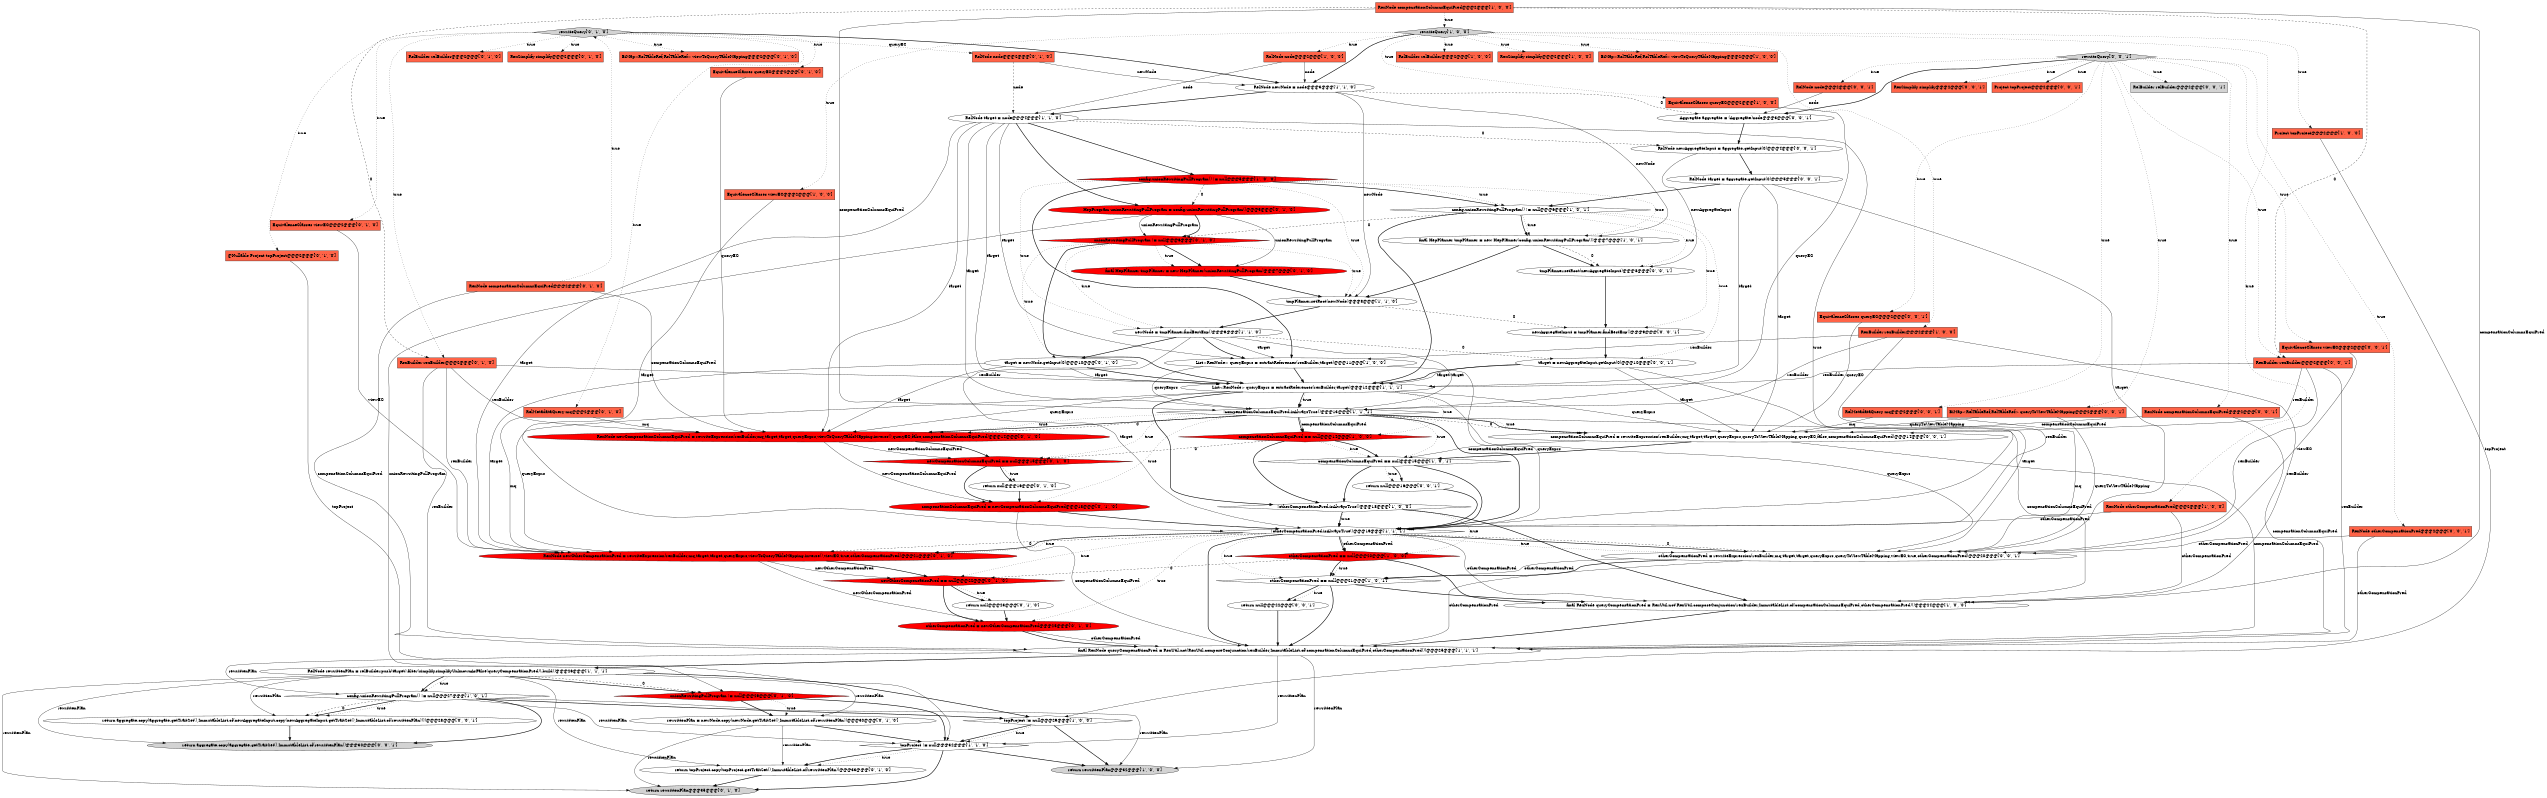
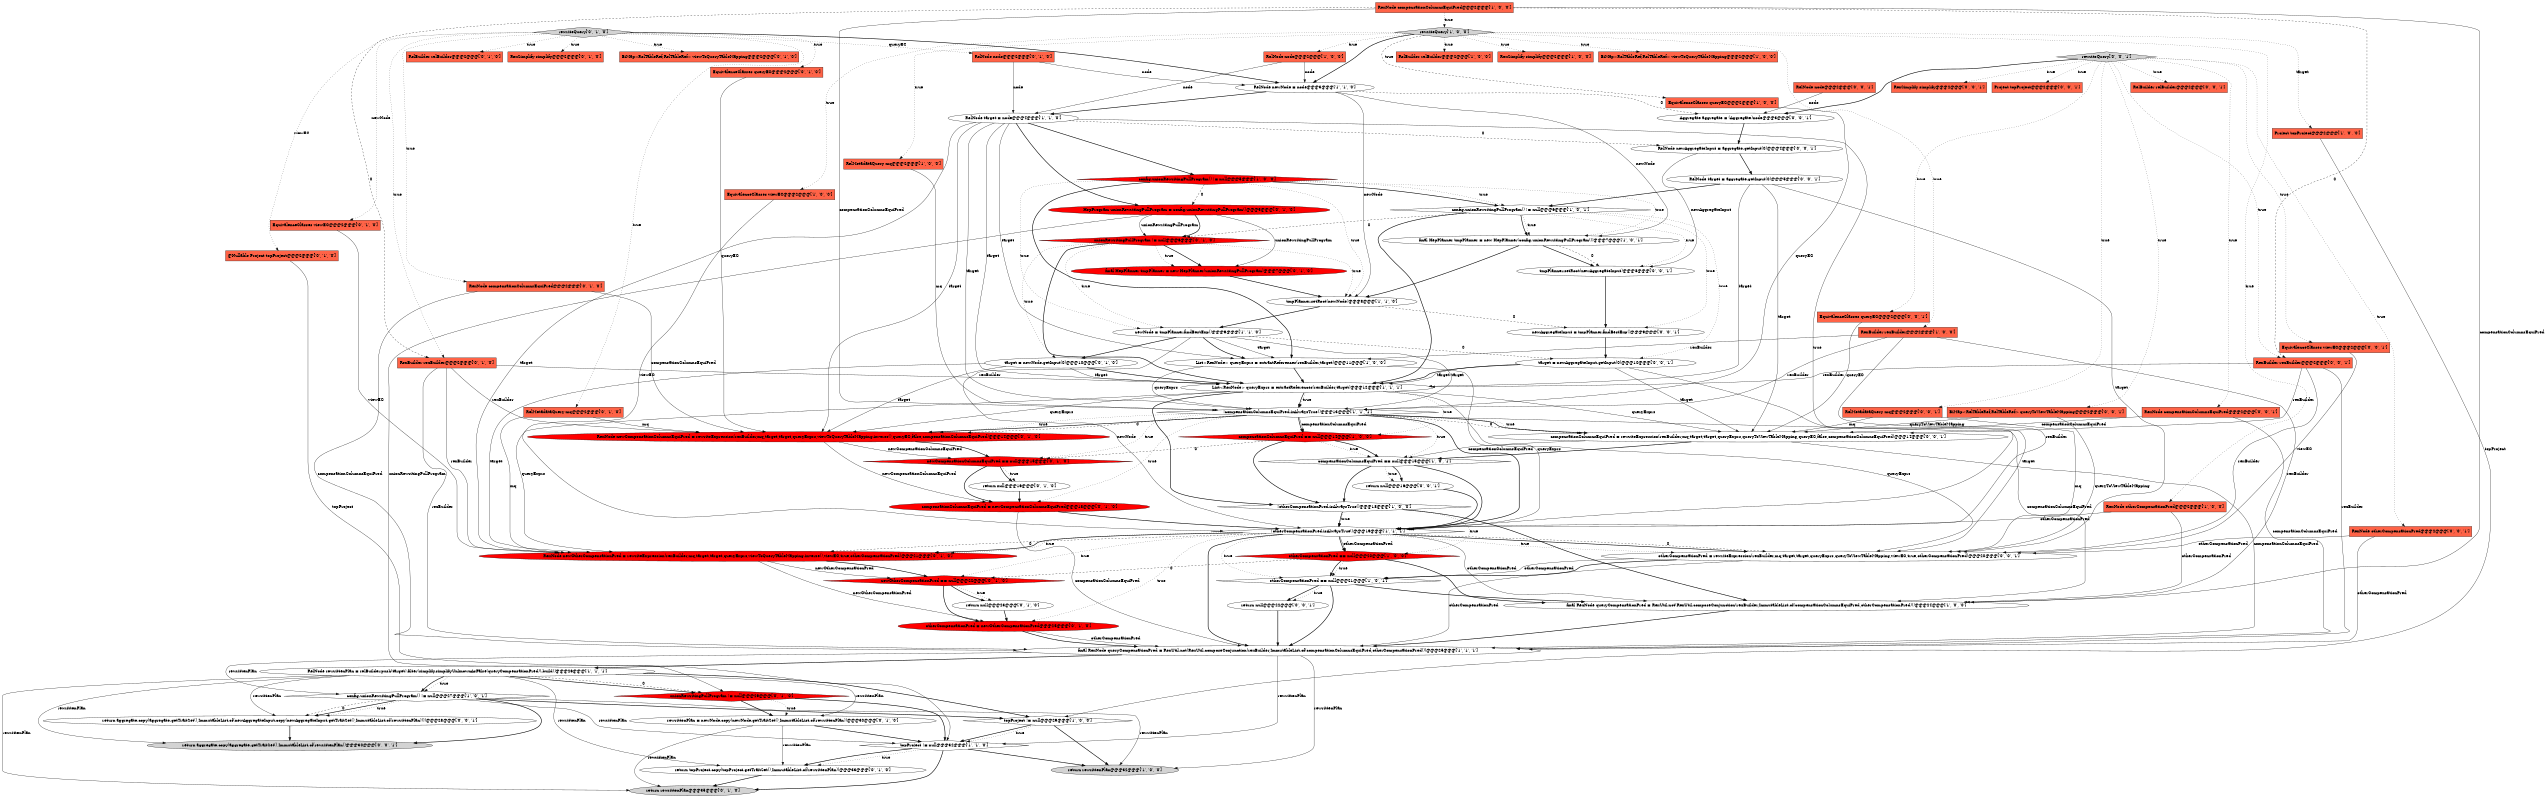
(1953, 61) -> none
(2071, 70) -> (2071, 70)
(1147, 72) -> (1147, 72)
(2303, 72) -> (2303, 72)
(1495, 81) -> (1495, 81)
(1013, 86) -> (1013, 86)
(2179, 88) -> (2179, 88)
(381, 118) -> (381, 118)
(302, 133) -> (302, 133)
none -> (893, 164)
(611, 173) -> (405, 113)
(647, 375) -> (647, 375)
(1126, 437) -> (1126, 437)
